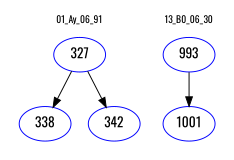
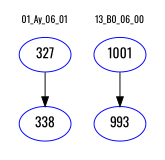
(80, 21) -> (45, 21)
(189, 21) -> (120, 21)
(189, 85) -> (120, 85)
(114, 124) -> none
